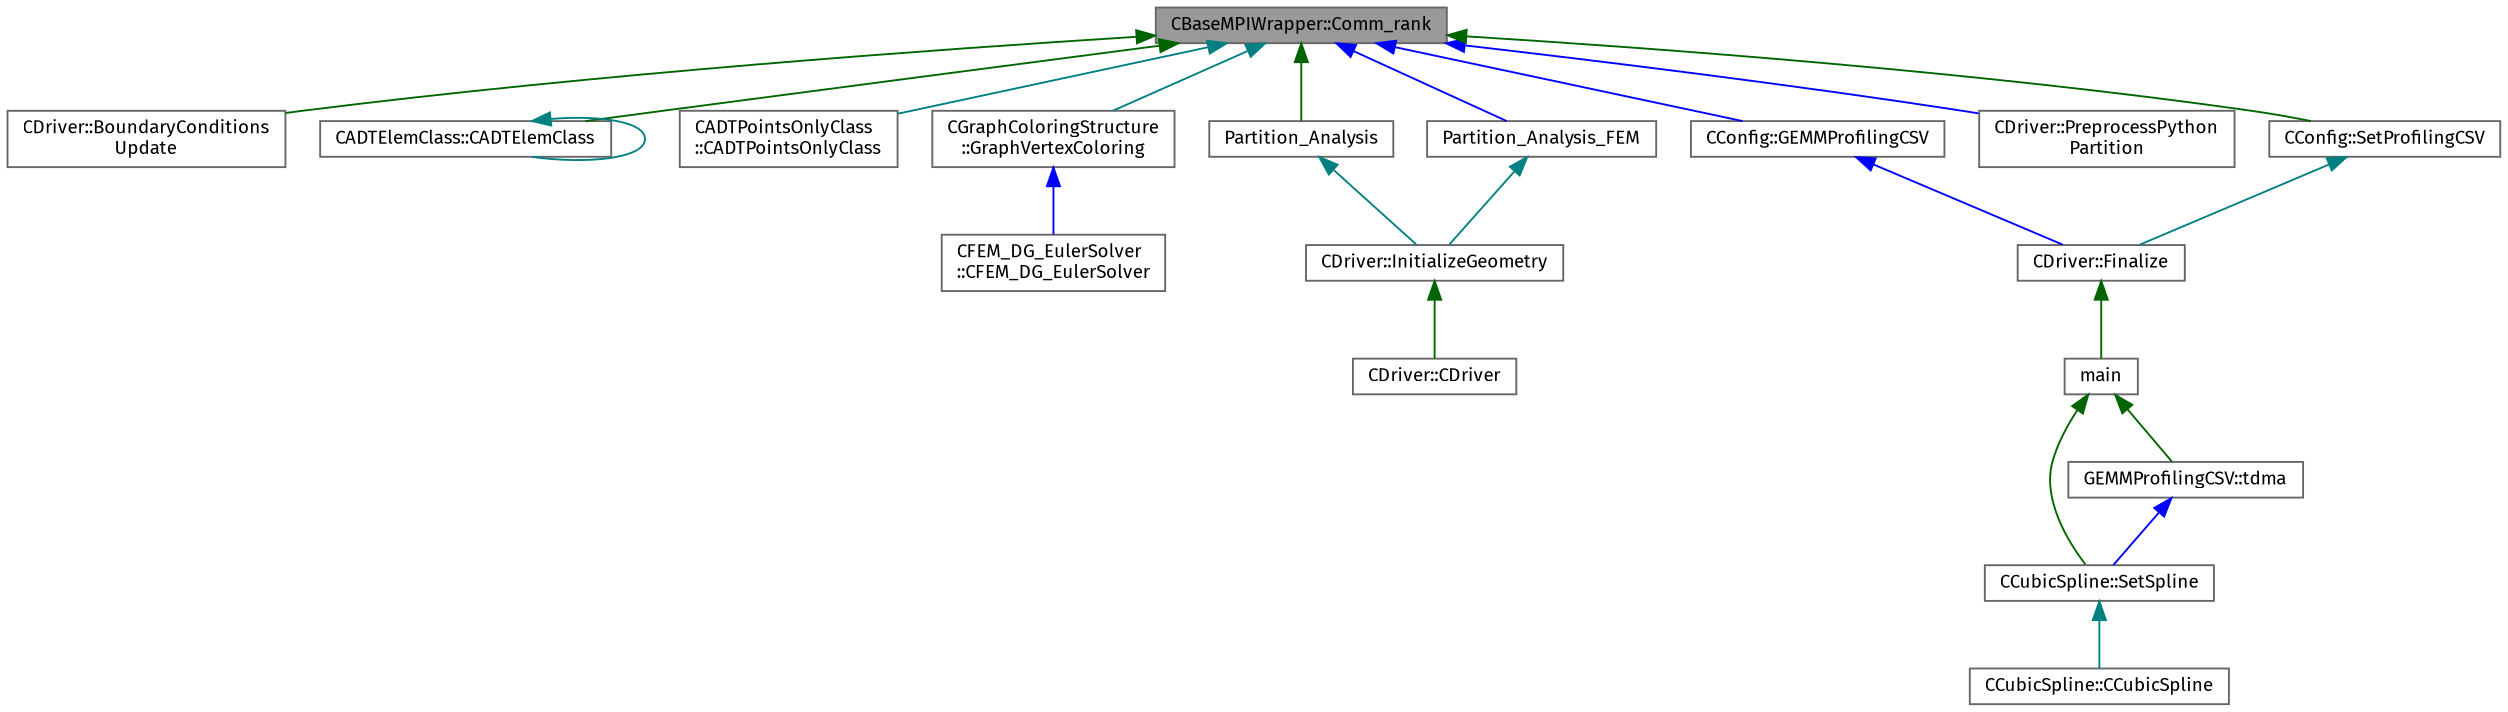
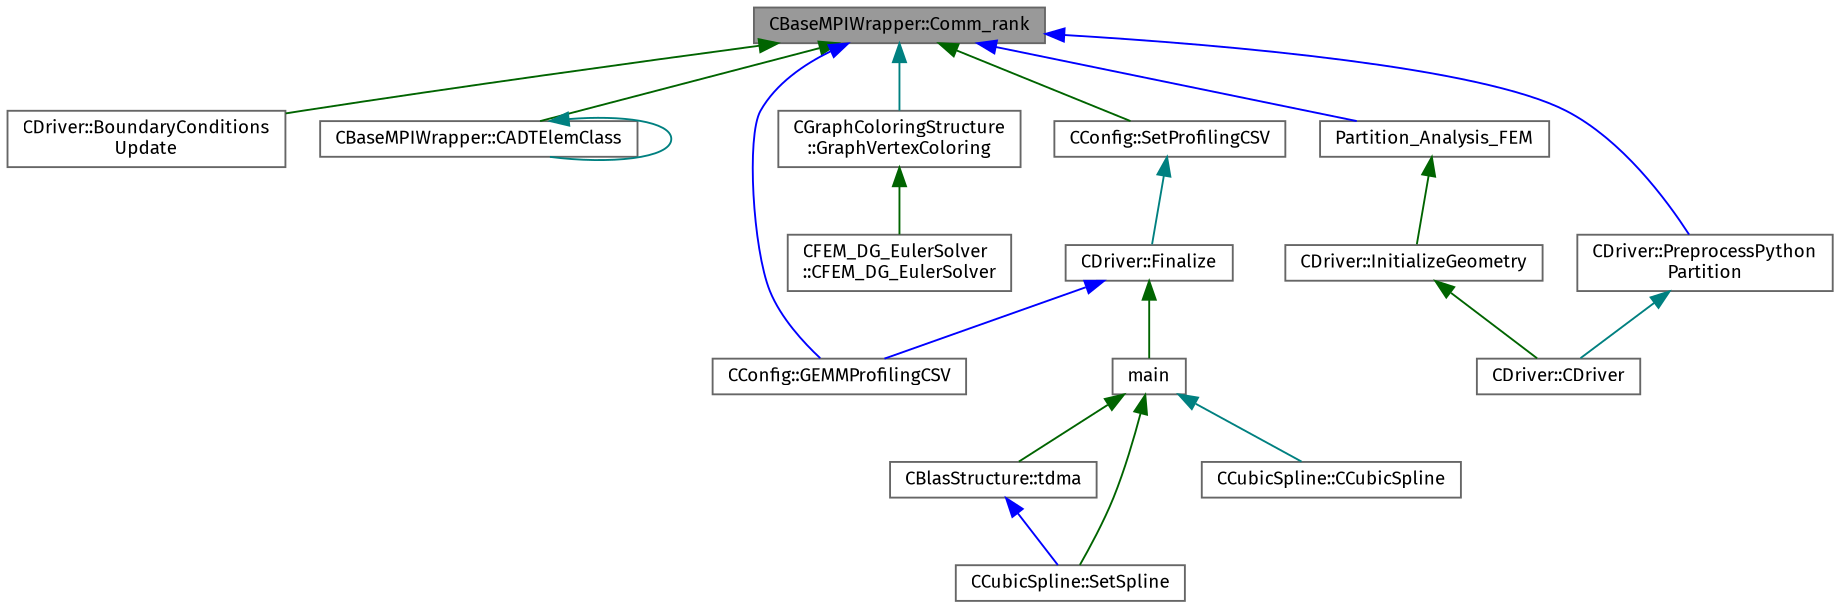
(466, 139) -> (479, 139)
(789, 139) -> none
(1301, 139) -> none
(1968, 205) -> (985, 323)
(1482, 208) -> (1423, 210)
(1053, 211) -> (899, 211)
none -> (1618, 330)
(2186, 480) -> (993, 480)
(2099, 644) -> (1249, 433)
